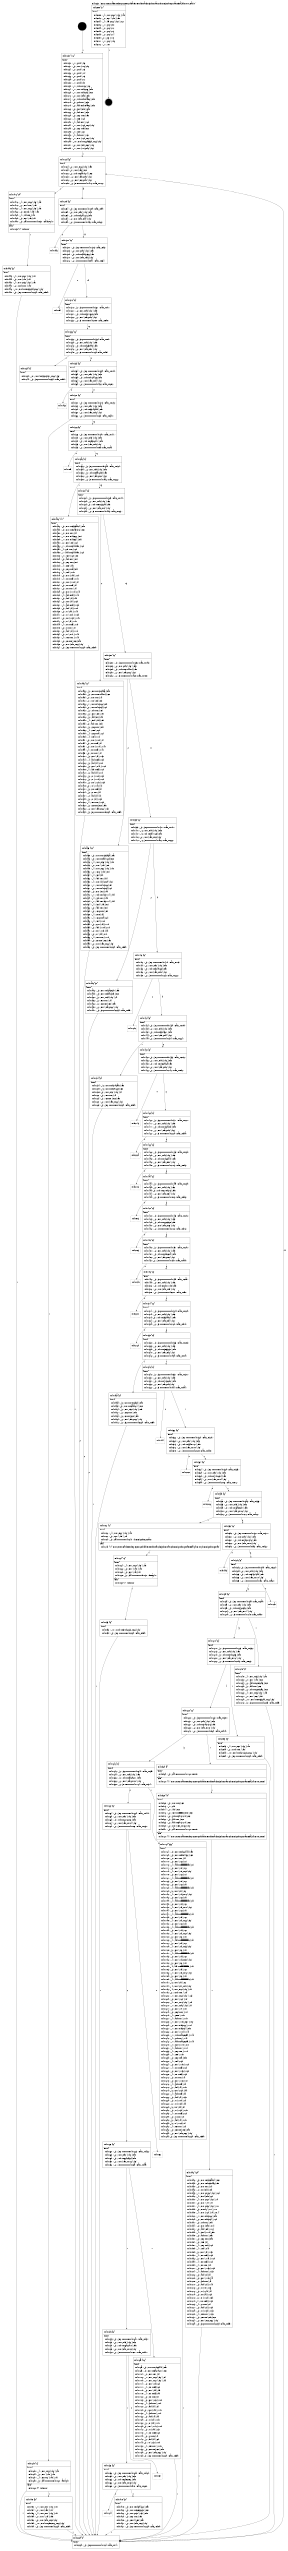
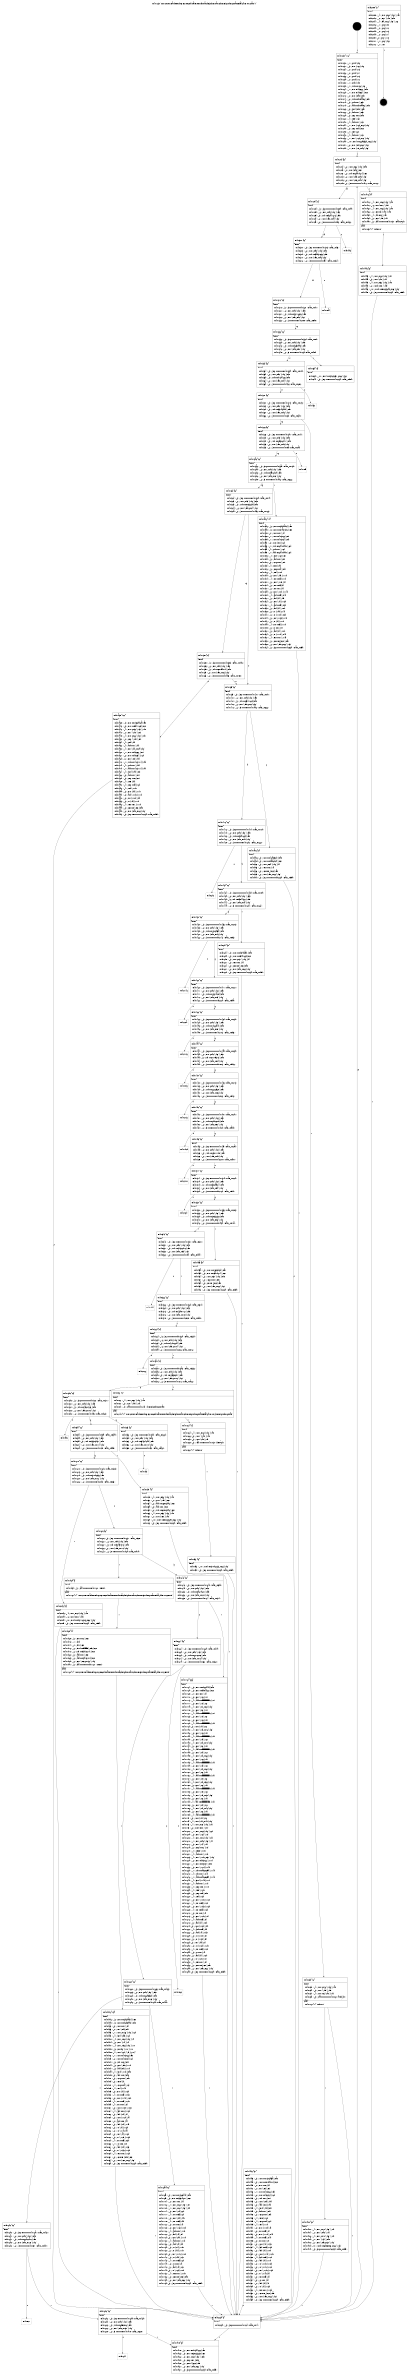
(101, 597) -> (248, 599)
(186, 1473) -> none
(248, 1587) -> (90, 1420)
(110, 2532) -> (222, 2334)
